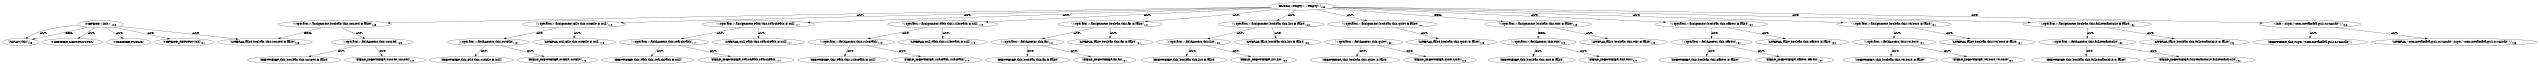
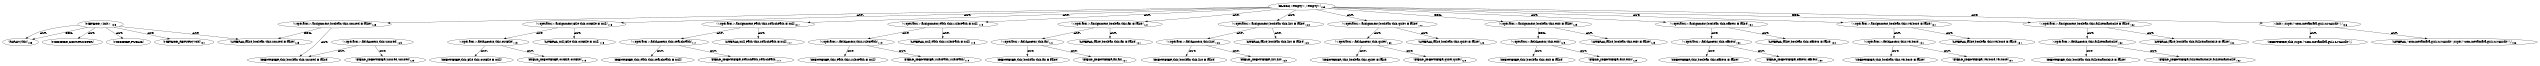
(1796, 15) -> (1796, 15)
(798, 24) -> (798, 24)
none -> (1374, 32)
(353, 33) -> (317, 43)
